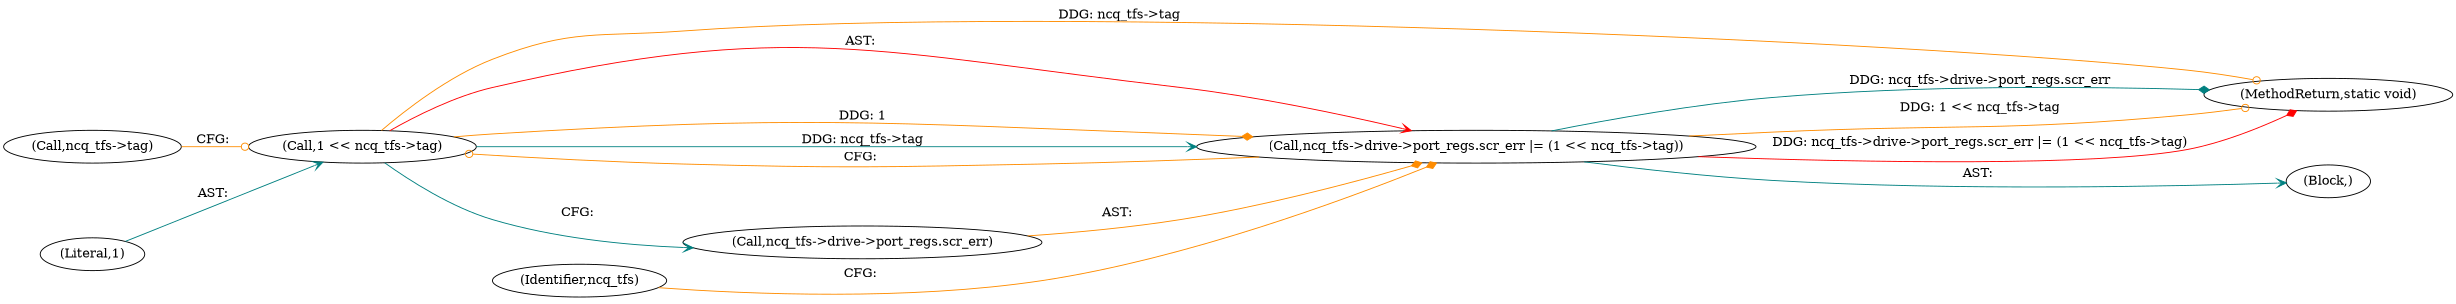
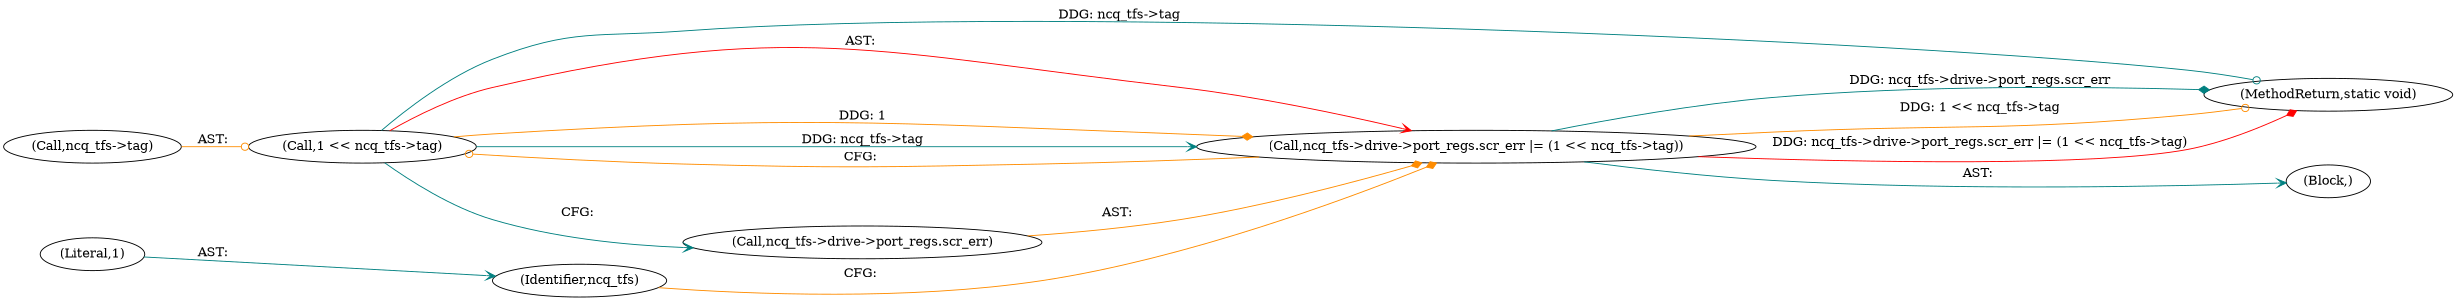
(1306, 25) -> (1306, 25)
(215, 140) -> (215, 140)
(220, 204) -> (315, 266)
